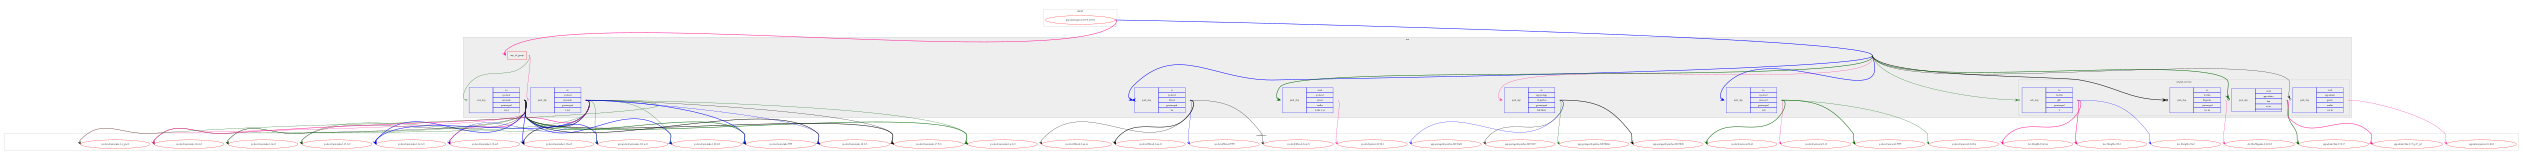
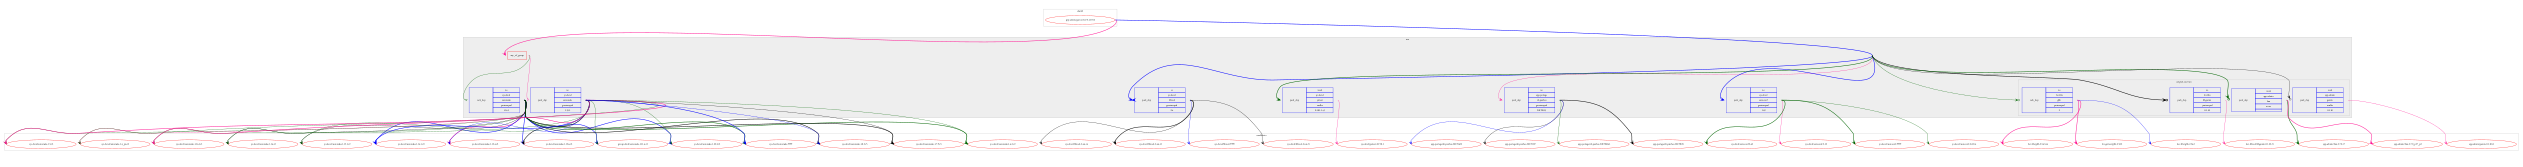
none -> (41, 144)
(2112, 144) -> (2112, 144)
(2260, 144) -> (2260, 144)
